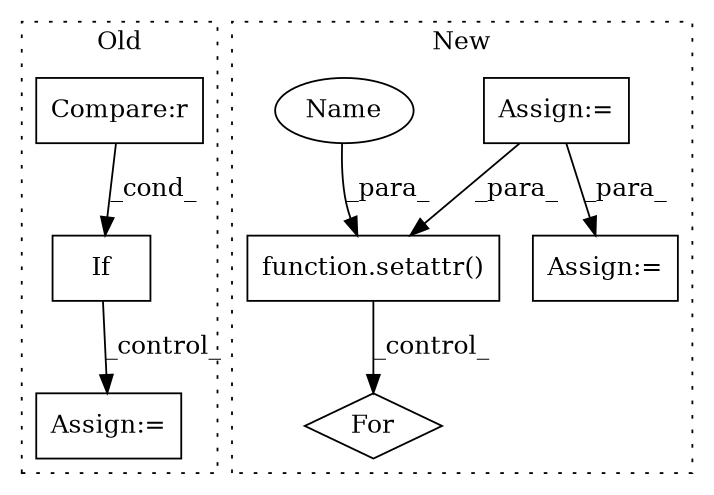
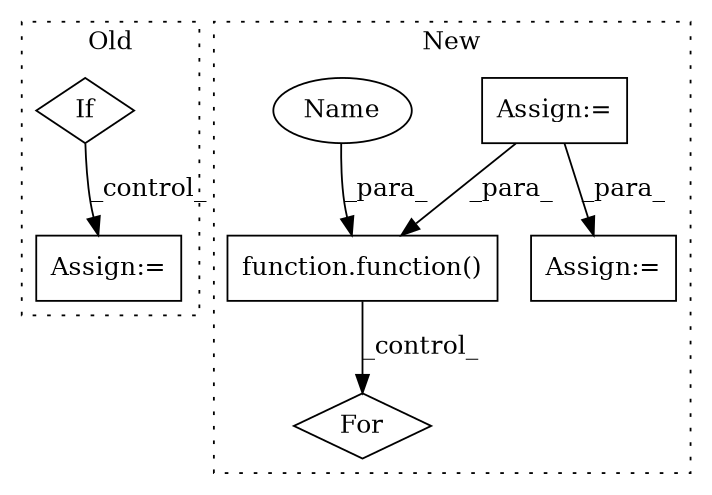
(120, 111) -> none
(102, 268) -> (85, 111)
(373, 268) -> (362, 268)
